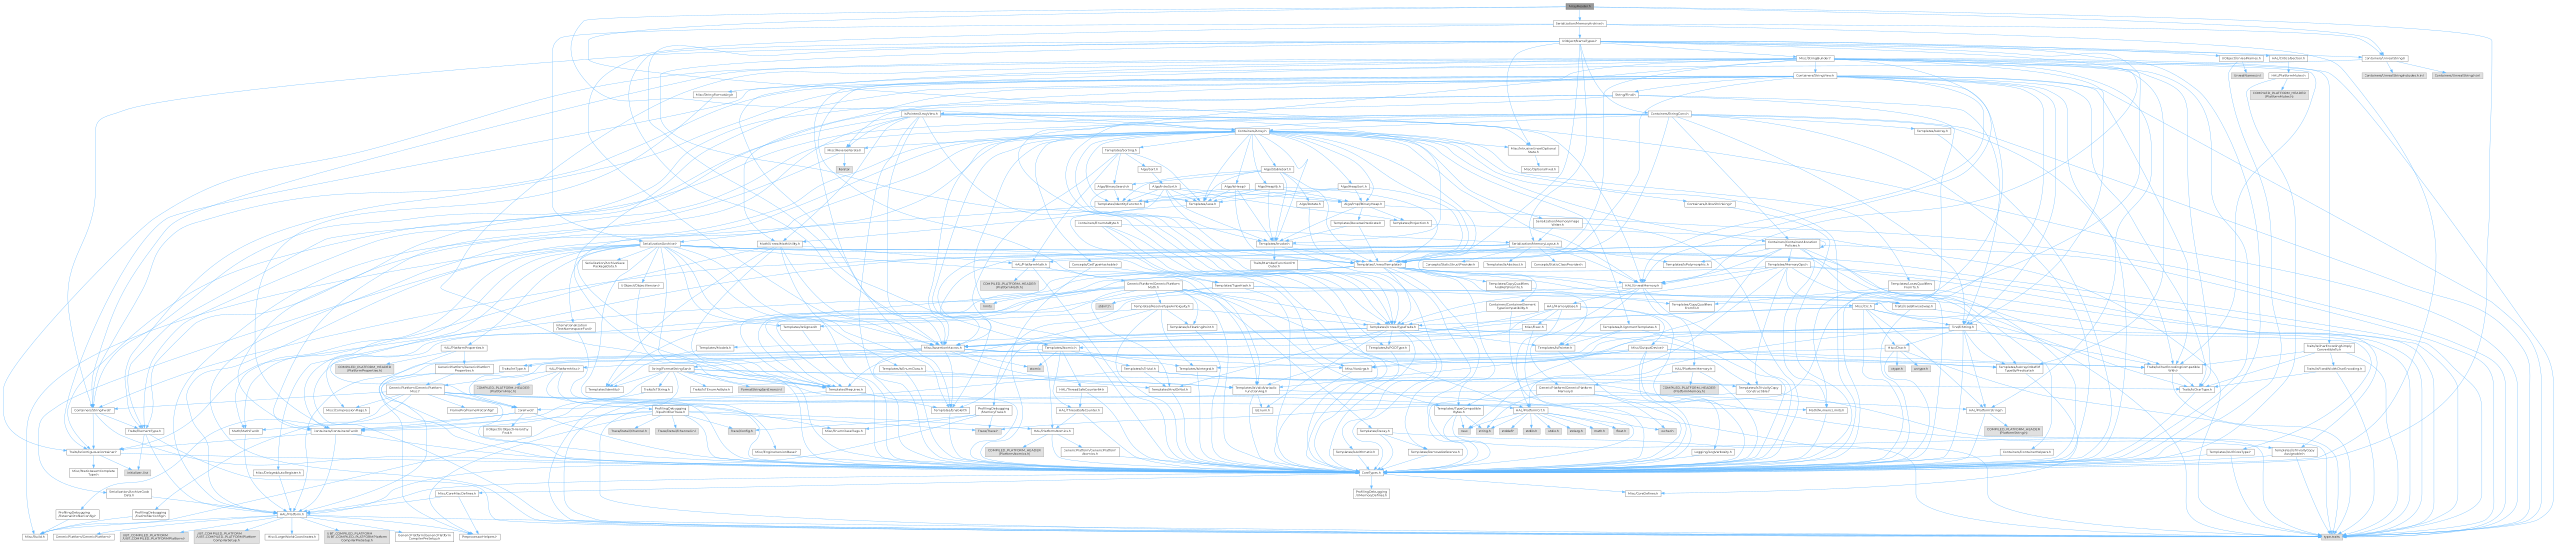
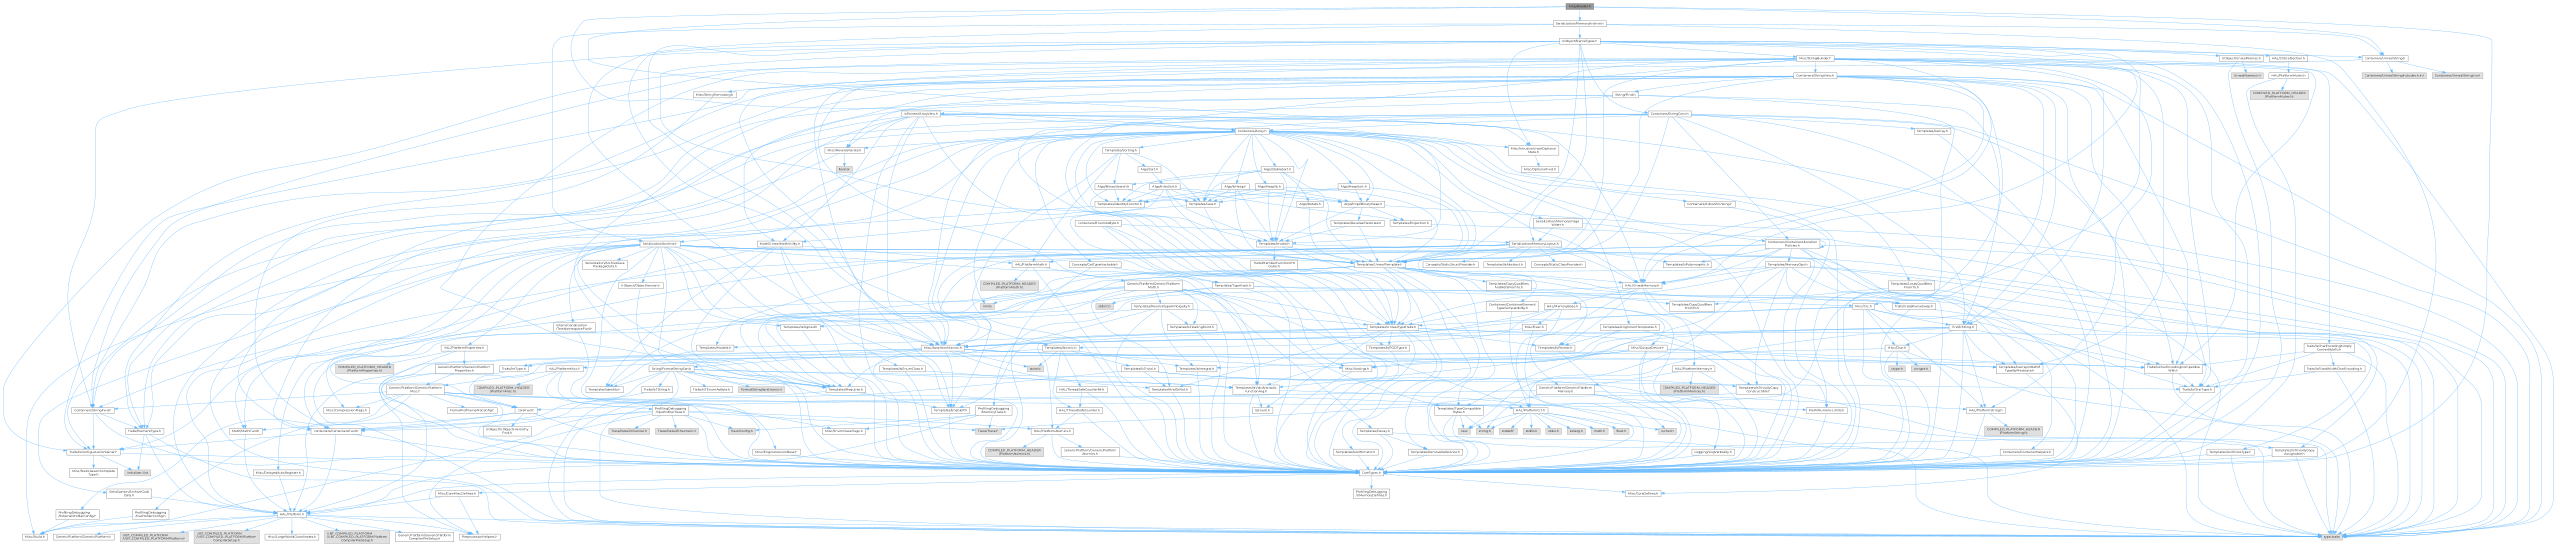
none -> (1235, 246)
none -> (942, 261)
